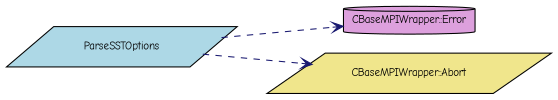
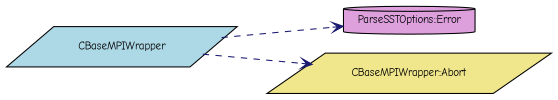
(409, 20) -> (409, 20)
(122, 47) -> (122, 47)
